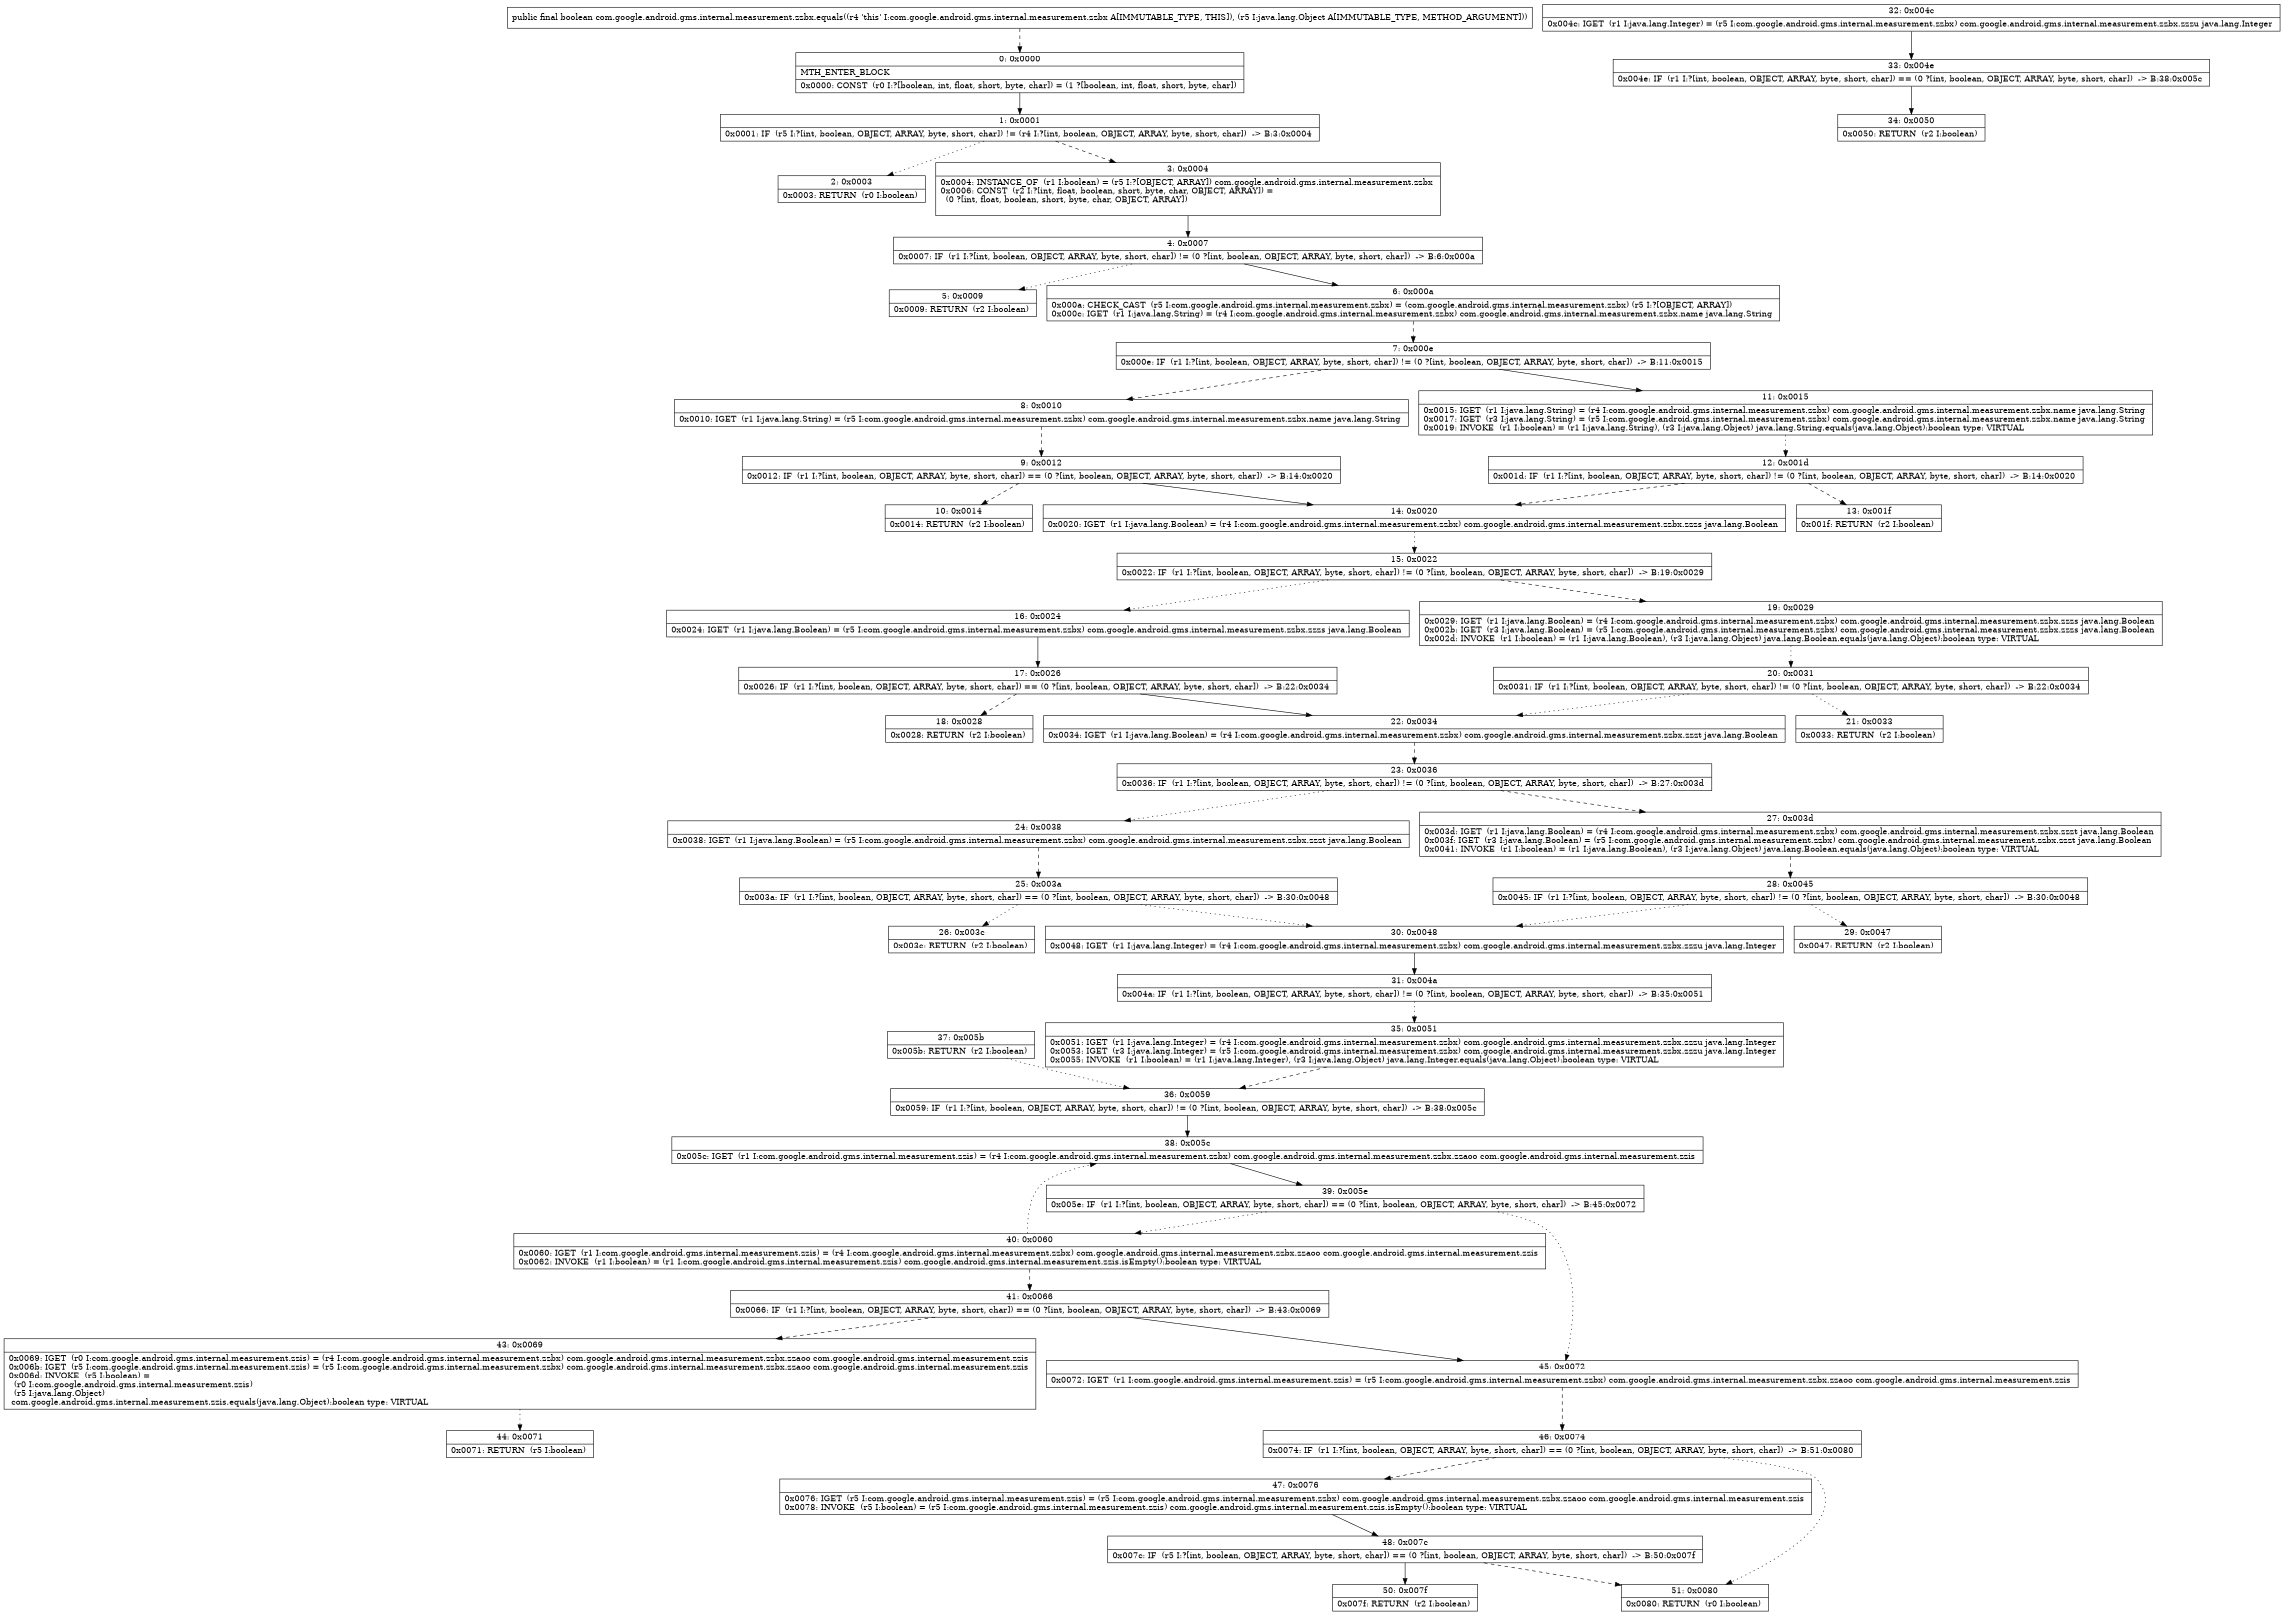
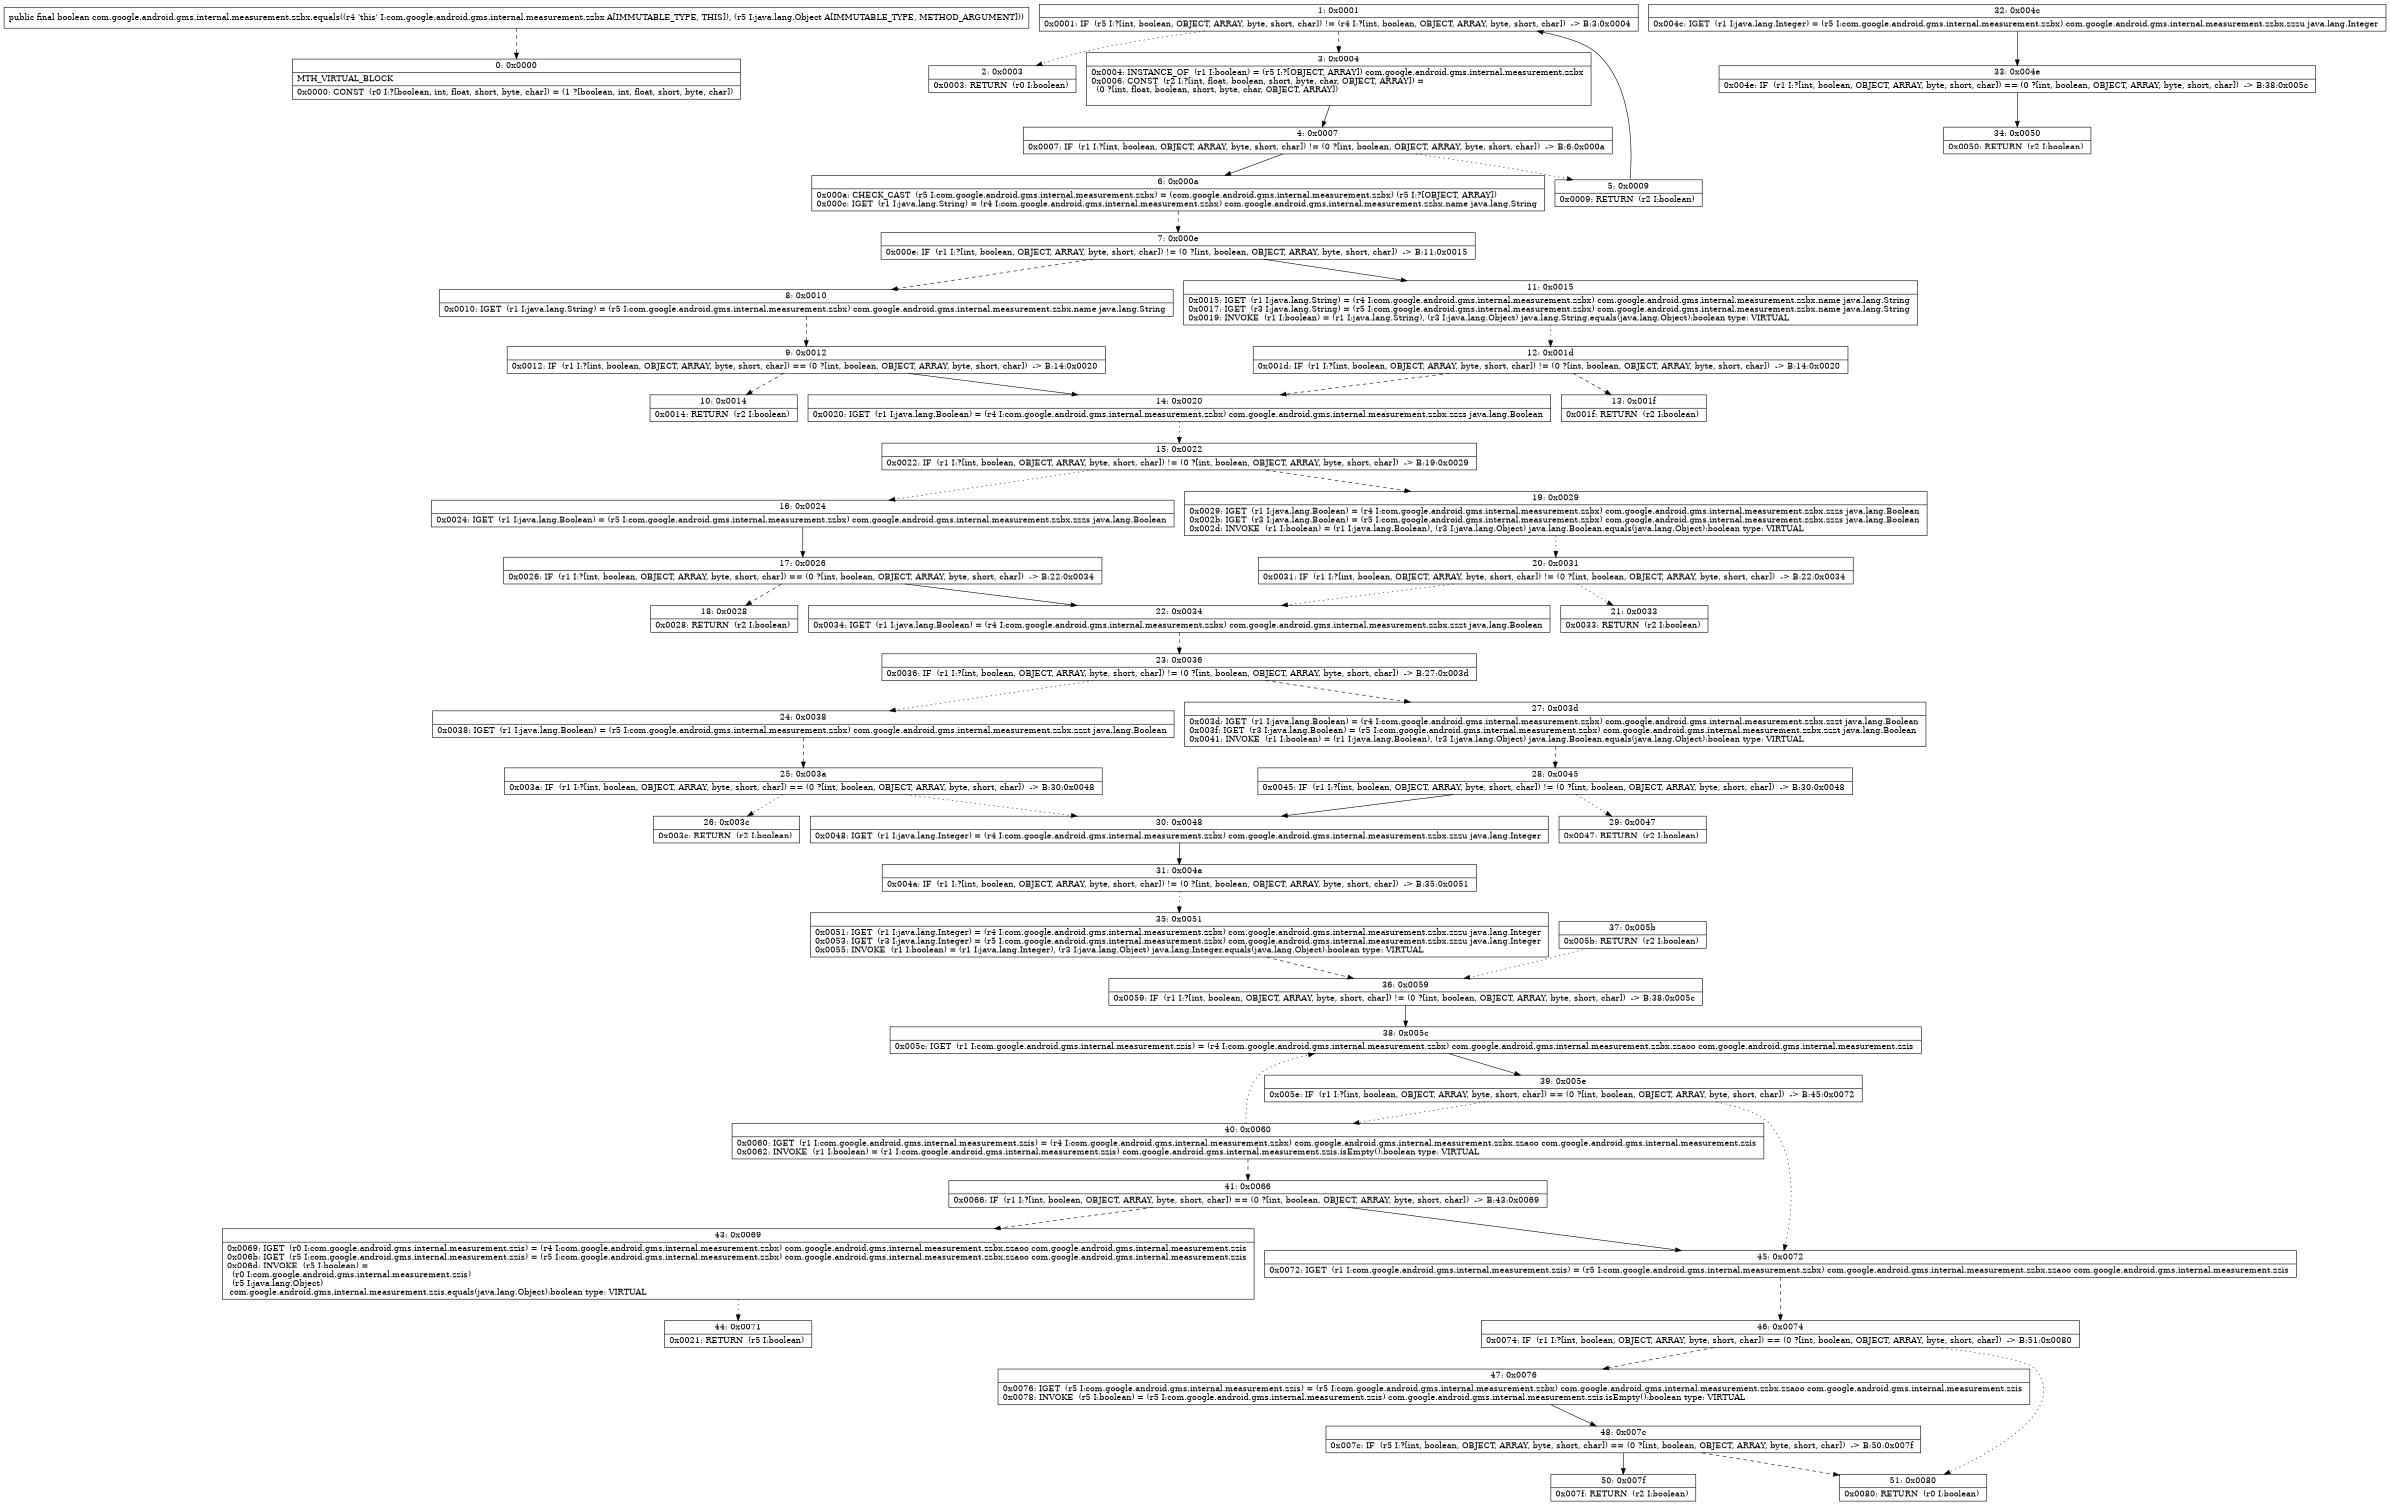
(845, 72) -> (345, 79)
(1020, 101) -> (1618, 85)
(1605, 915) -> (1370, 805)
(520, 1450) -> (738, 1341)
